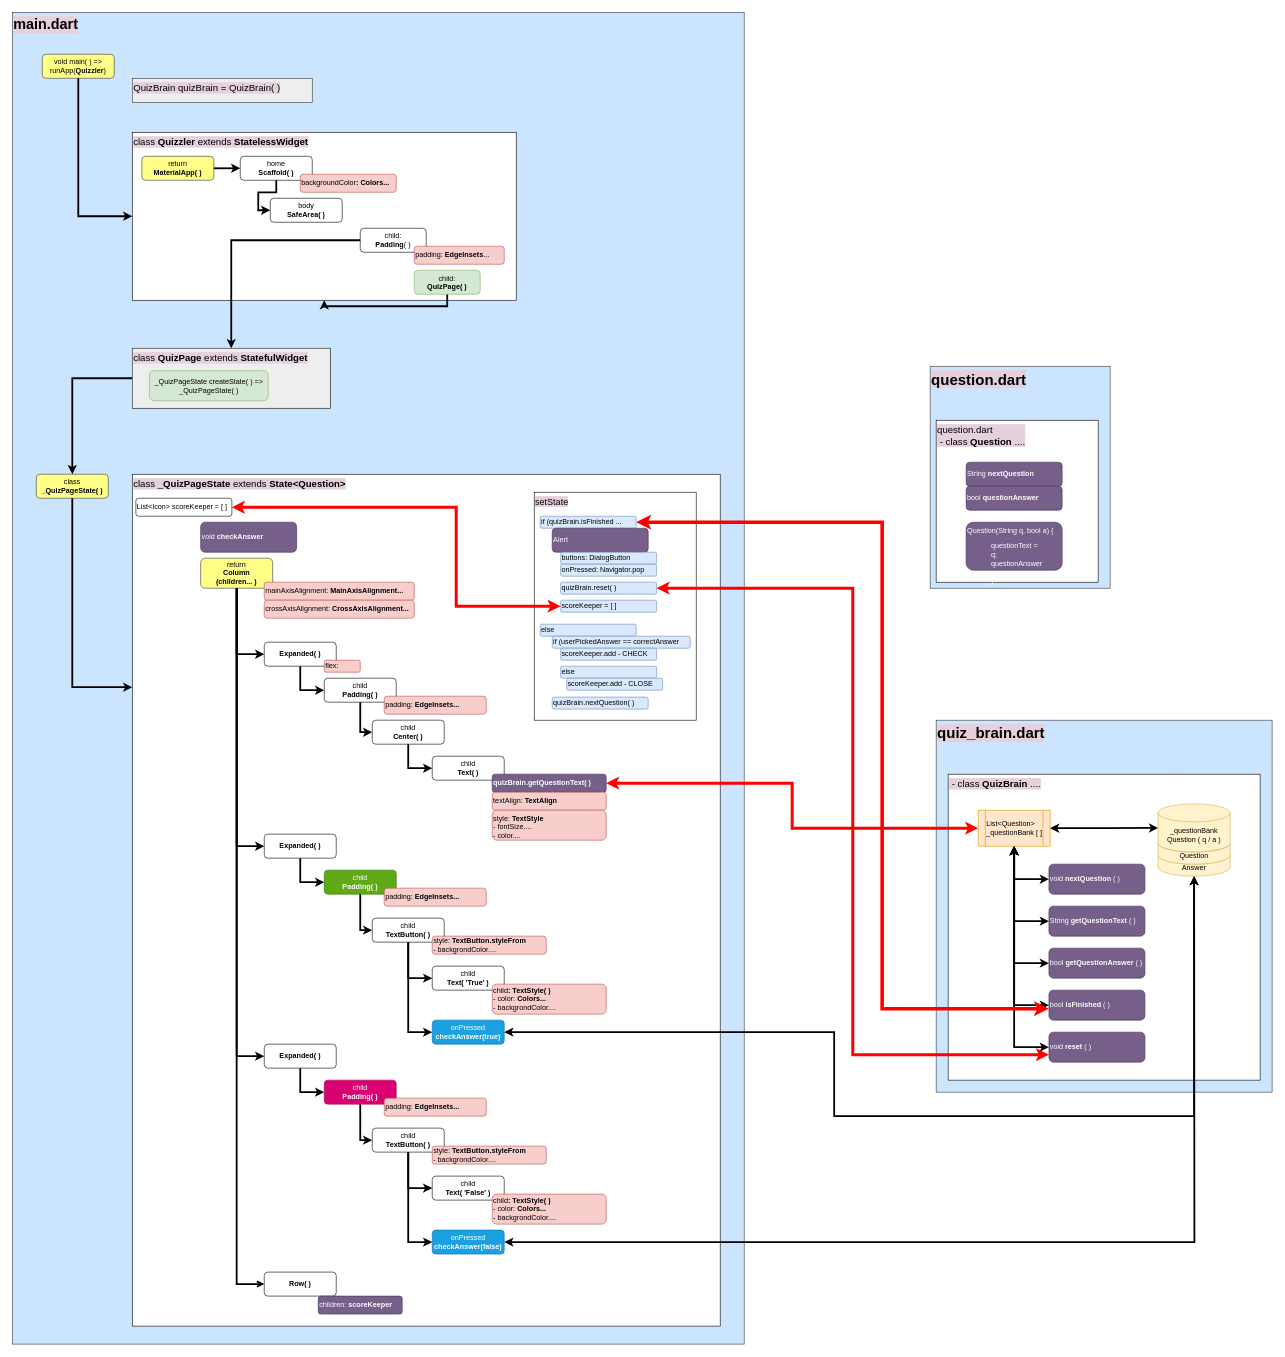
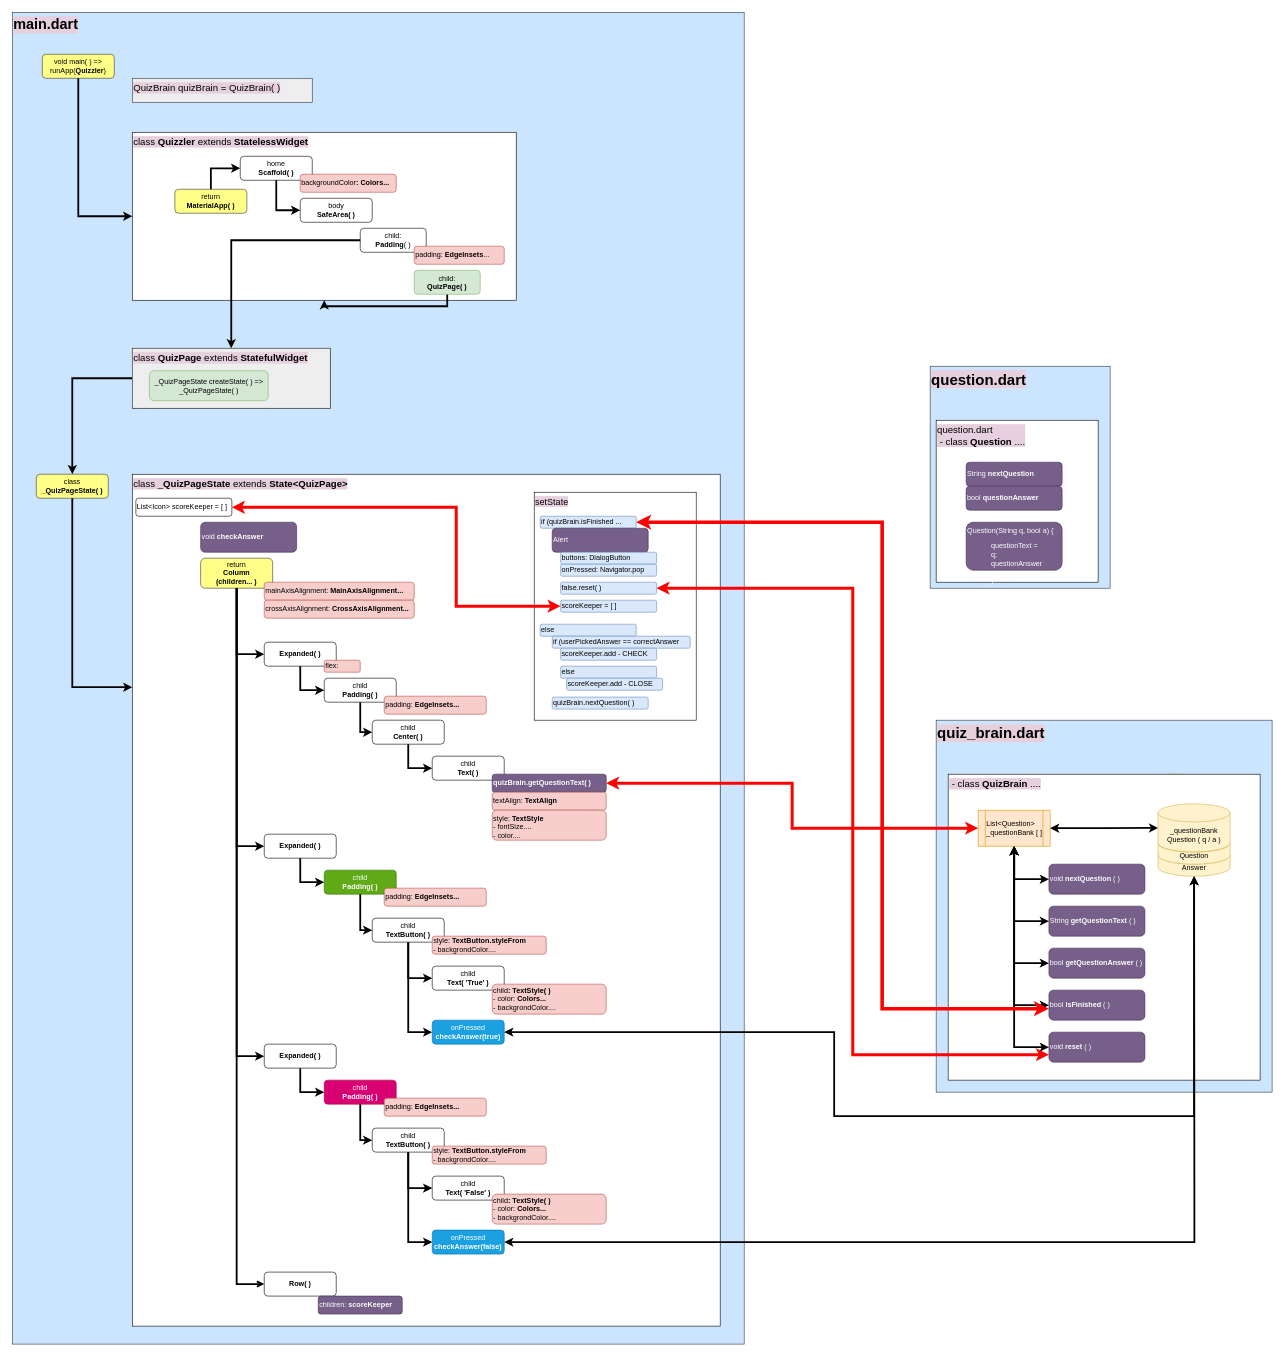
(178, 168) -> (211, 201)
(306, 210) -> (336, 210)
(217, 483) -> (217, 483)
(594, 588) -> (587, 588)
